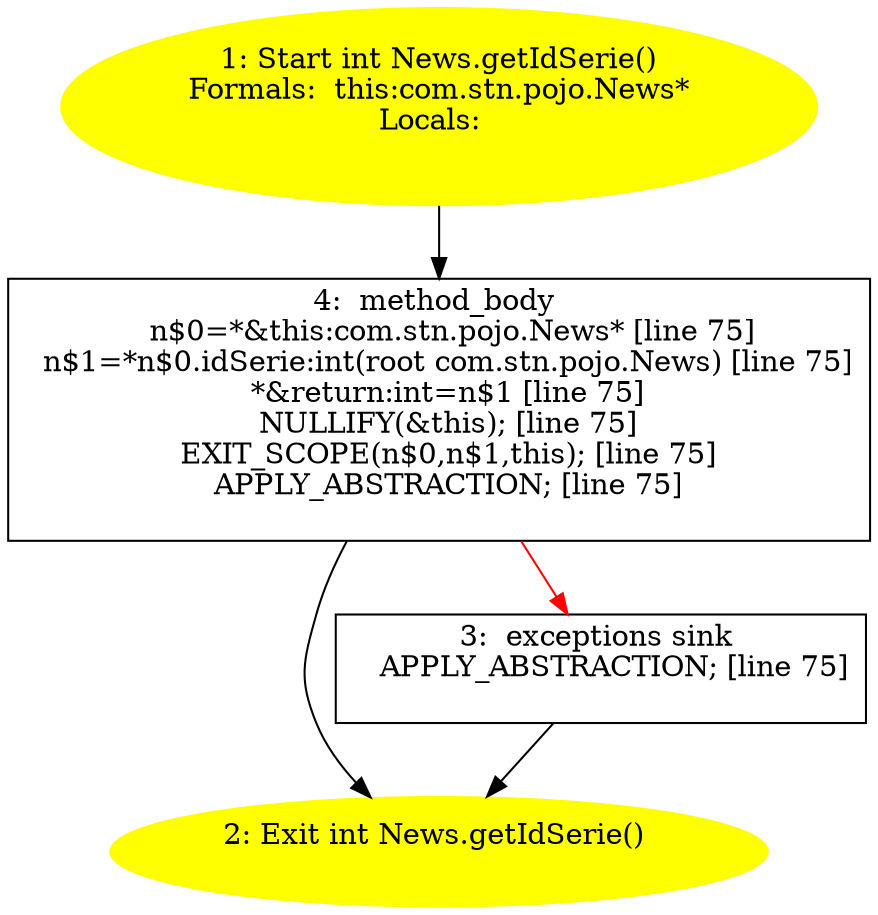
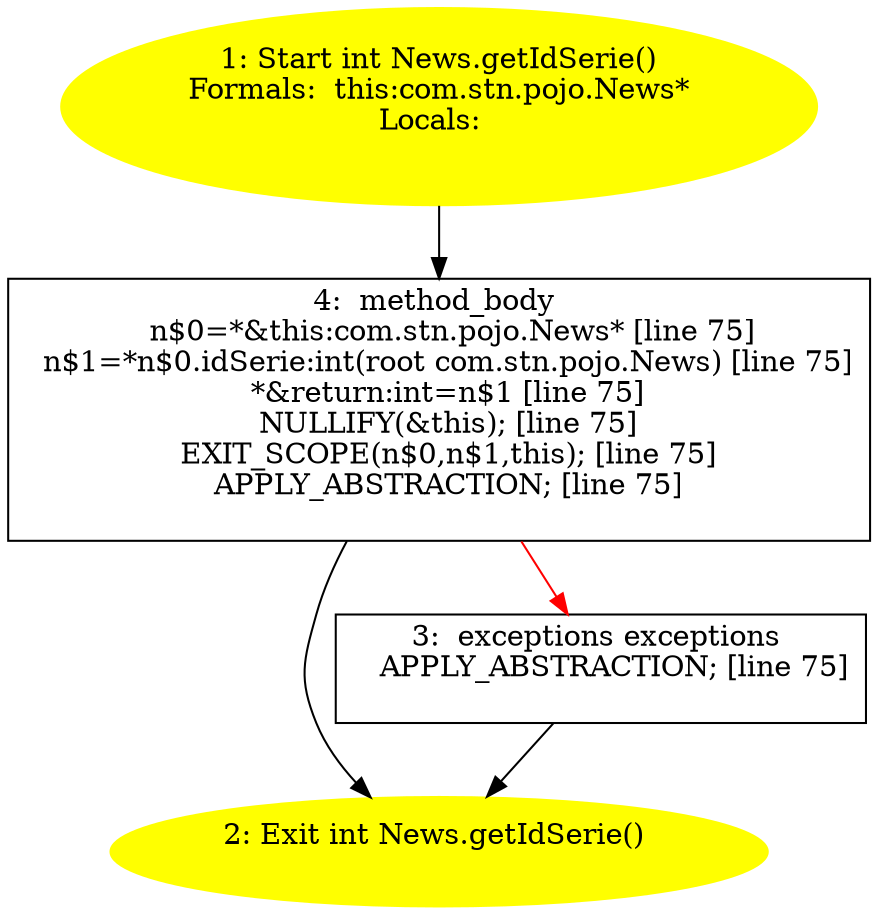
(601, 669) -> (601, 669)
